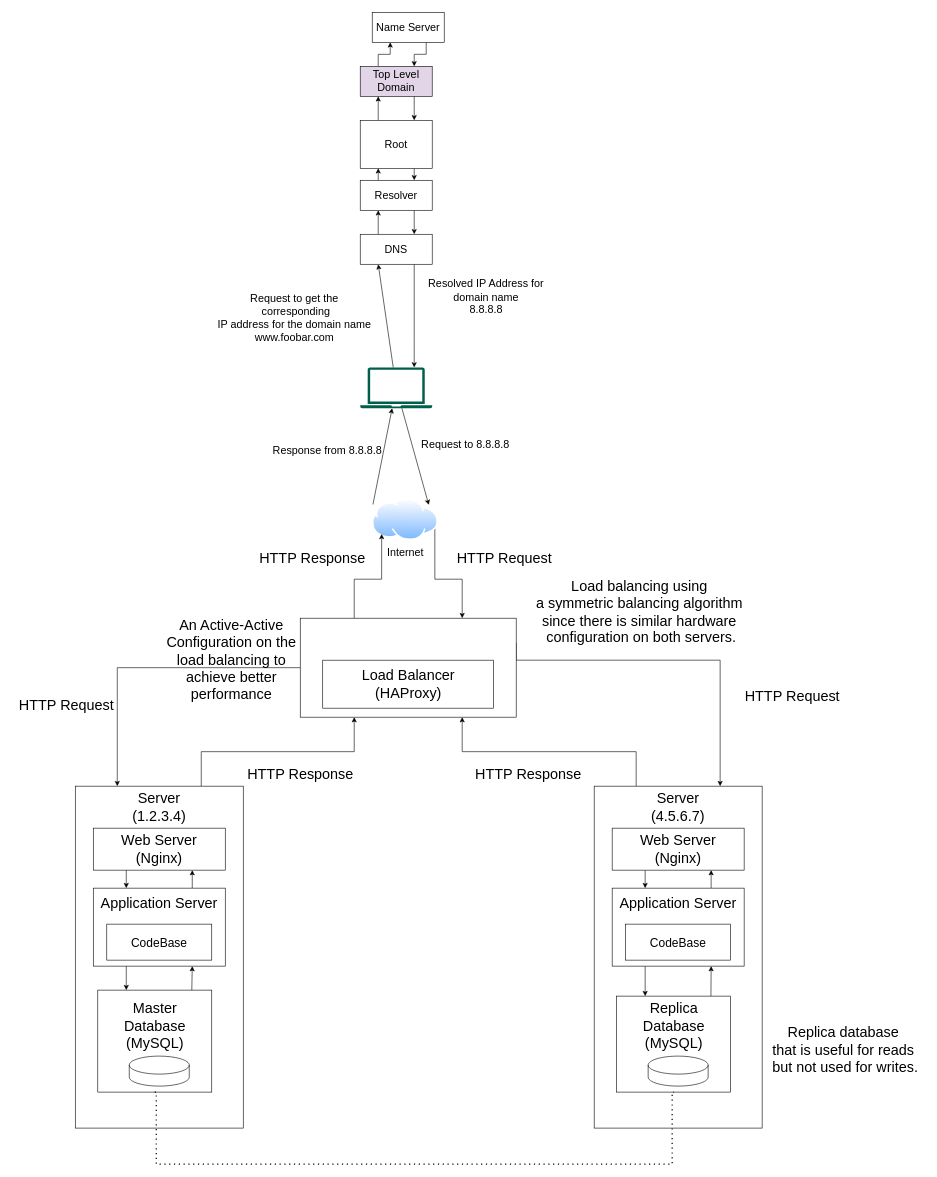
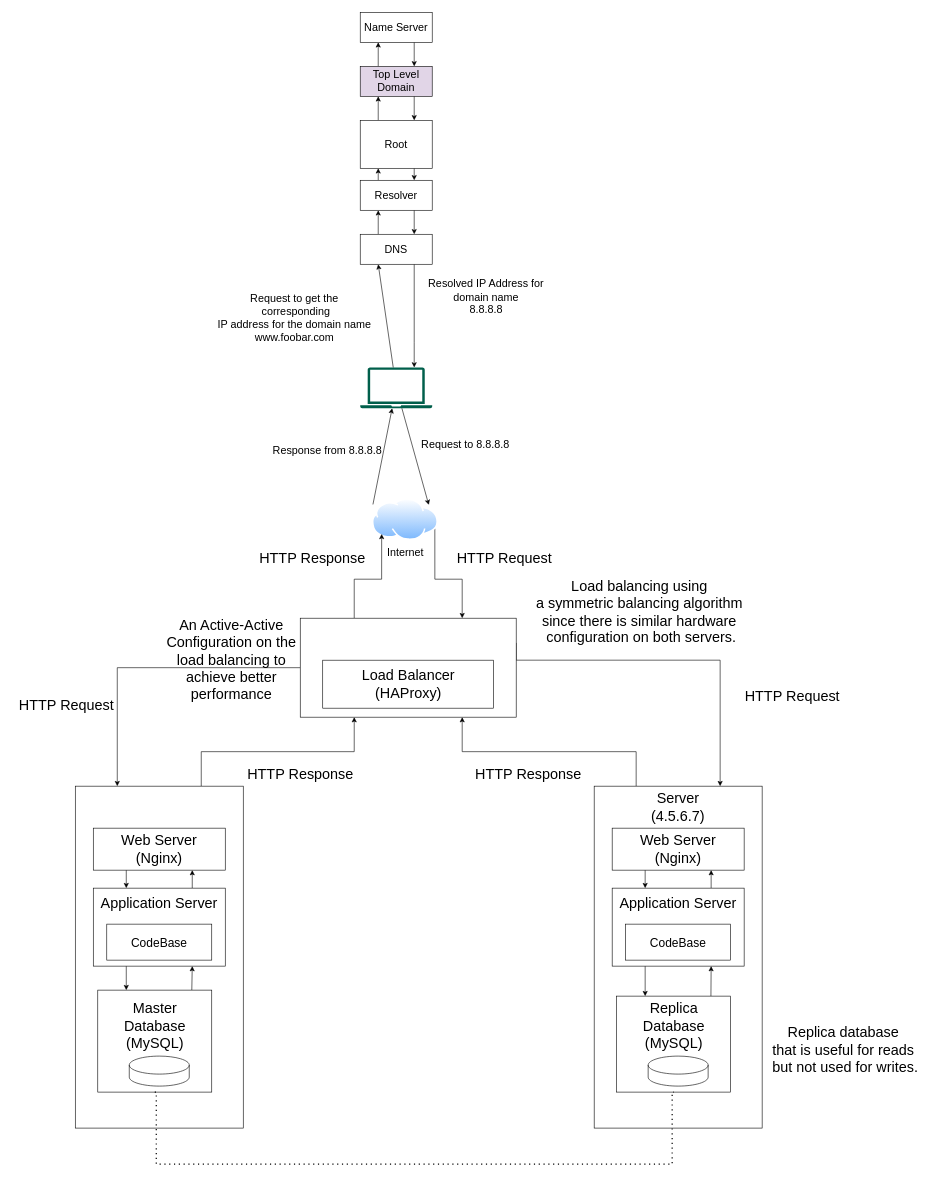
(408, 27) -> (396, 27)
(159, 807) -> none
